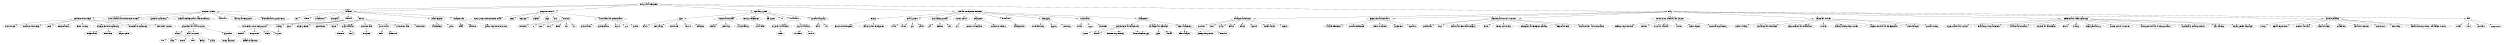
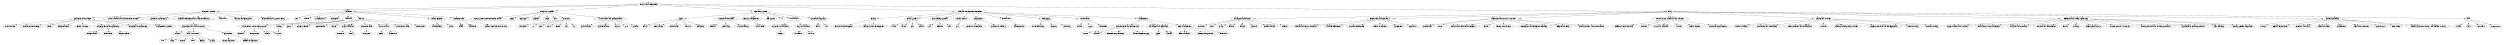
(547, 12) -> (547, 12)
(164, 26) -> (164, 26)
none -> (1306, 26)
(1913, 26) -> (1913, 26)
